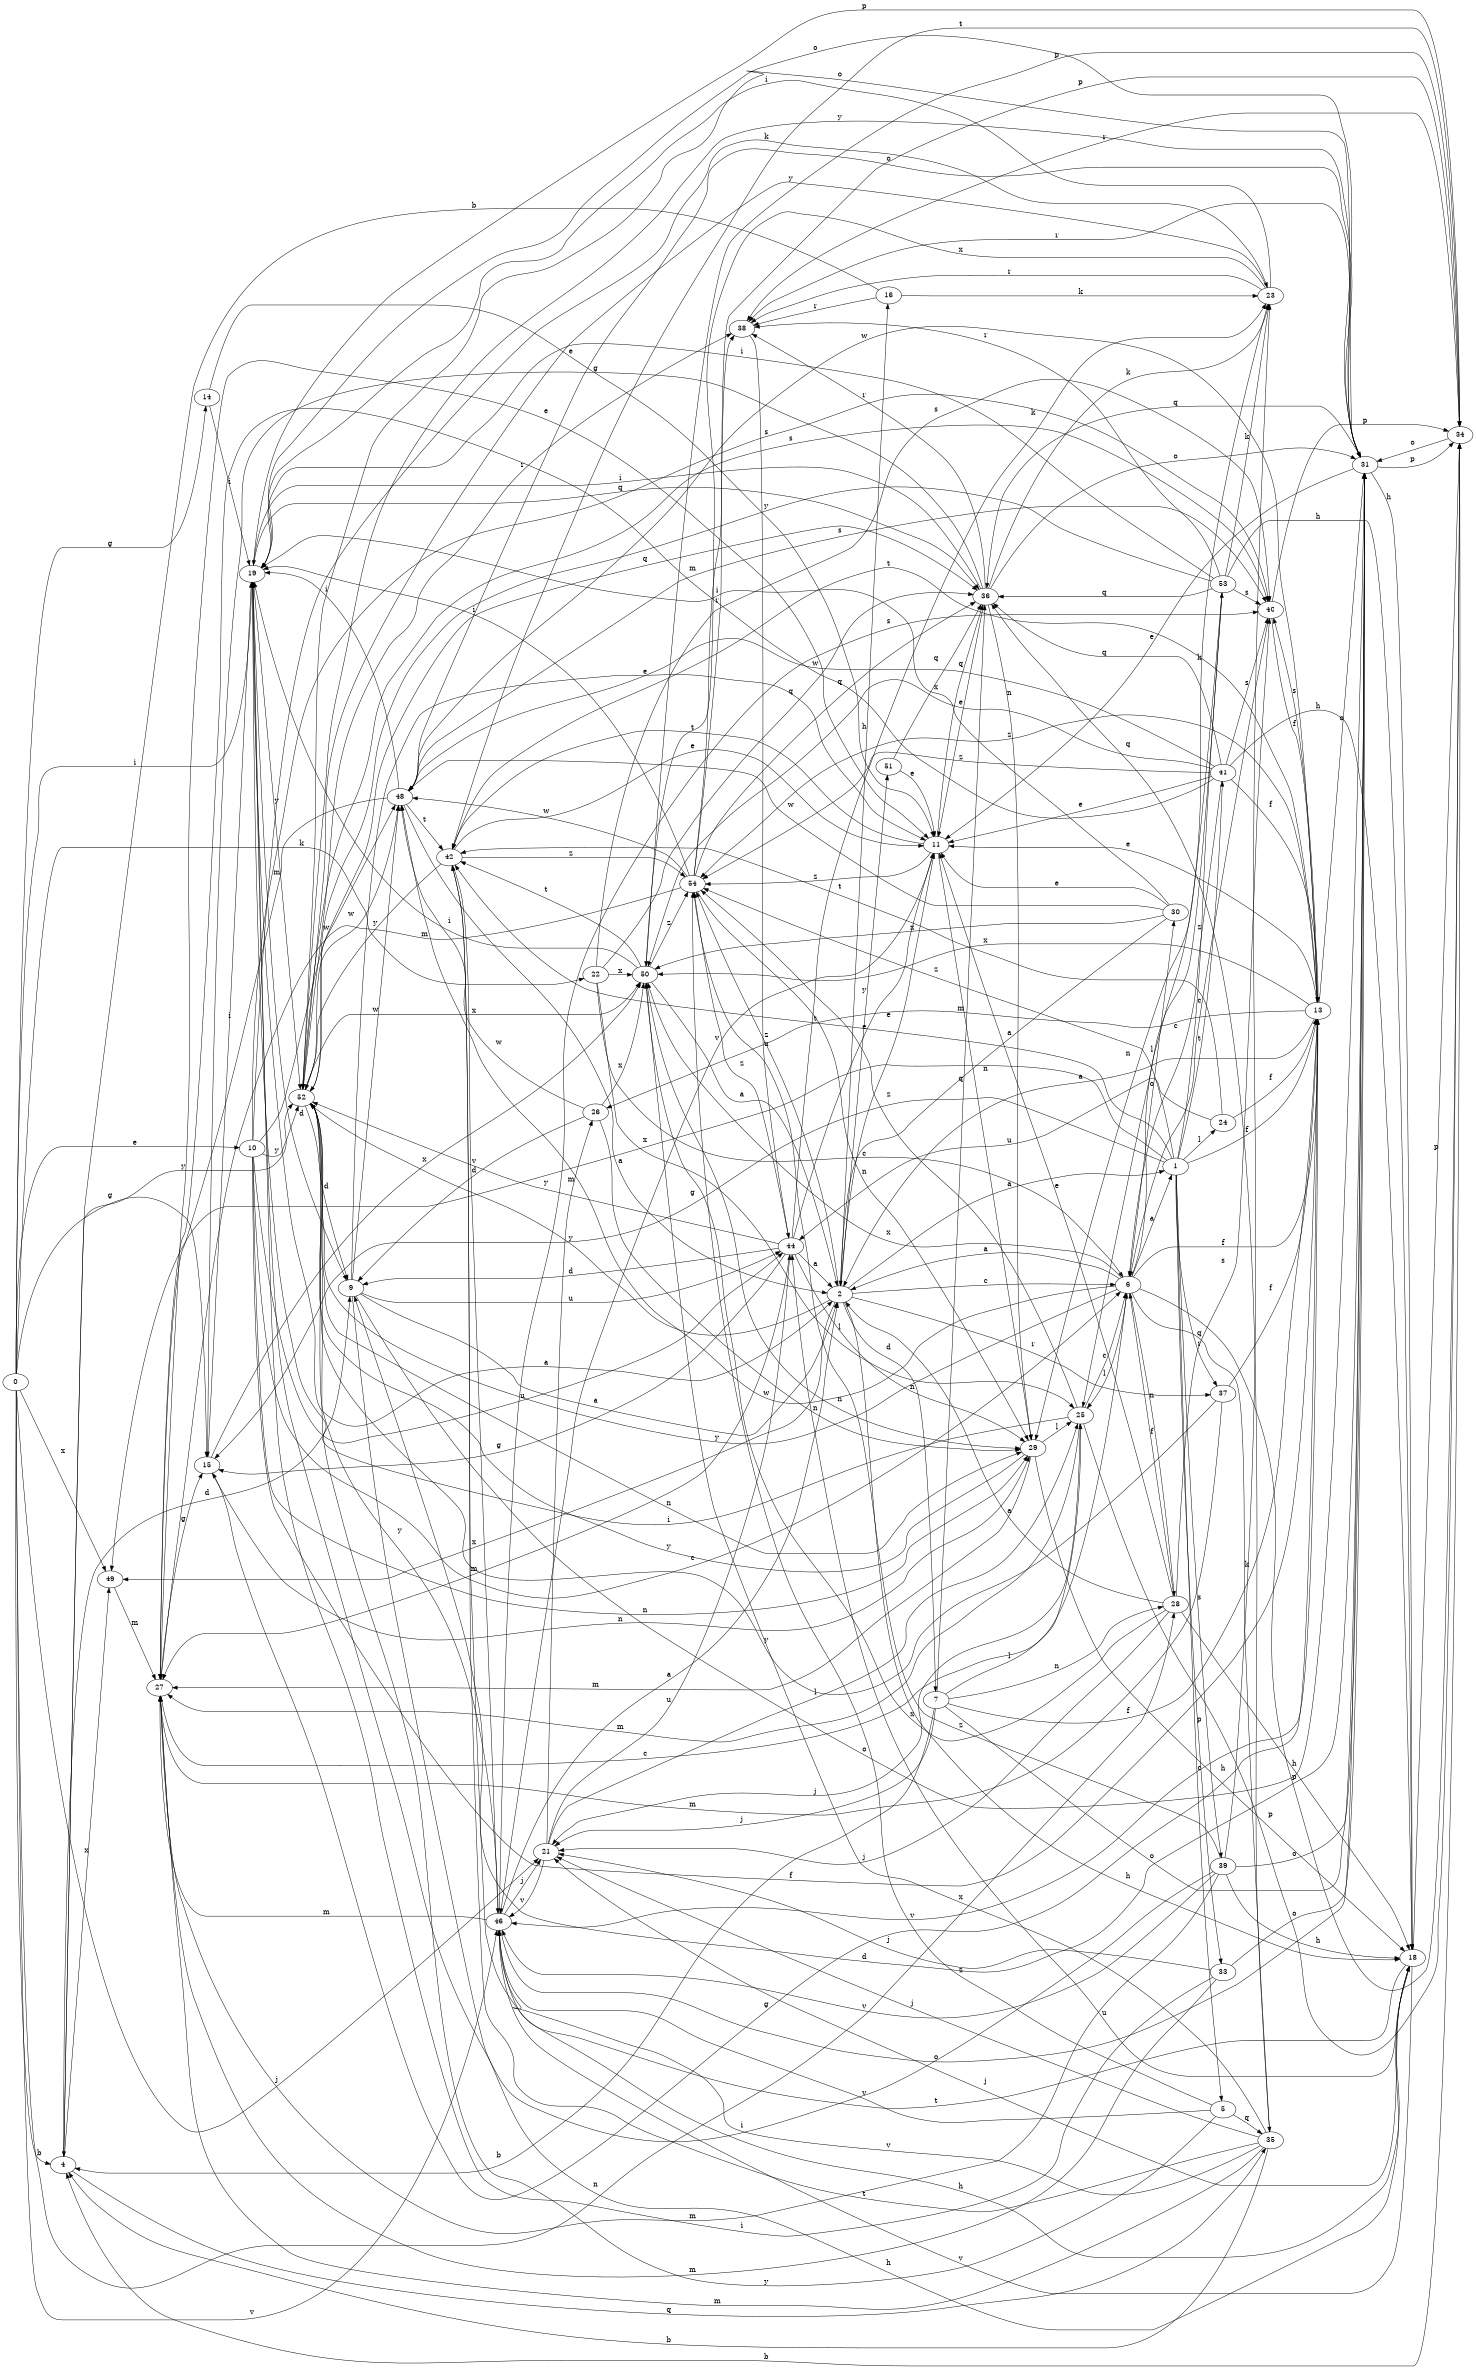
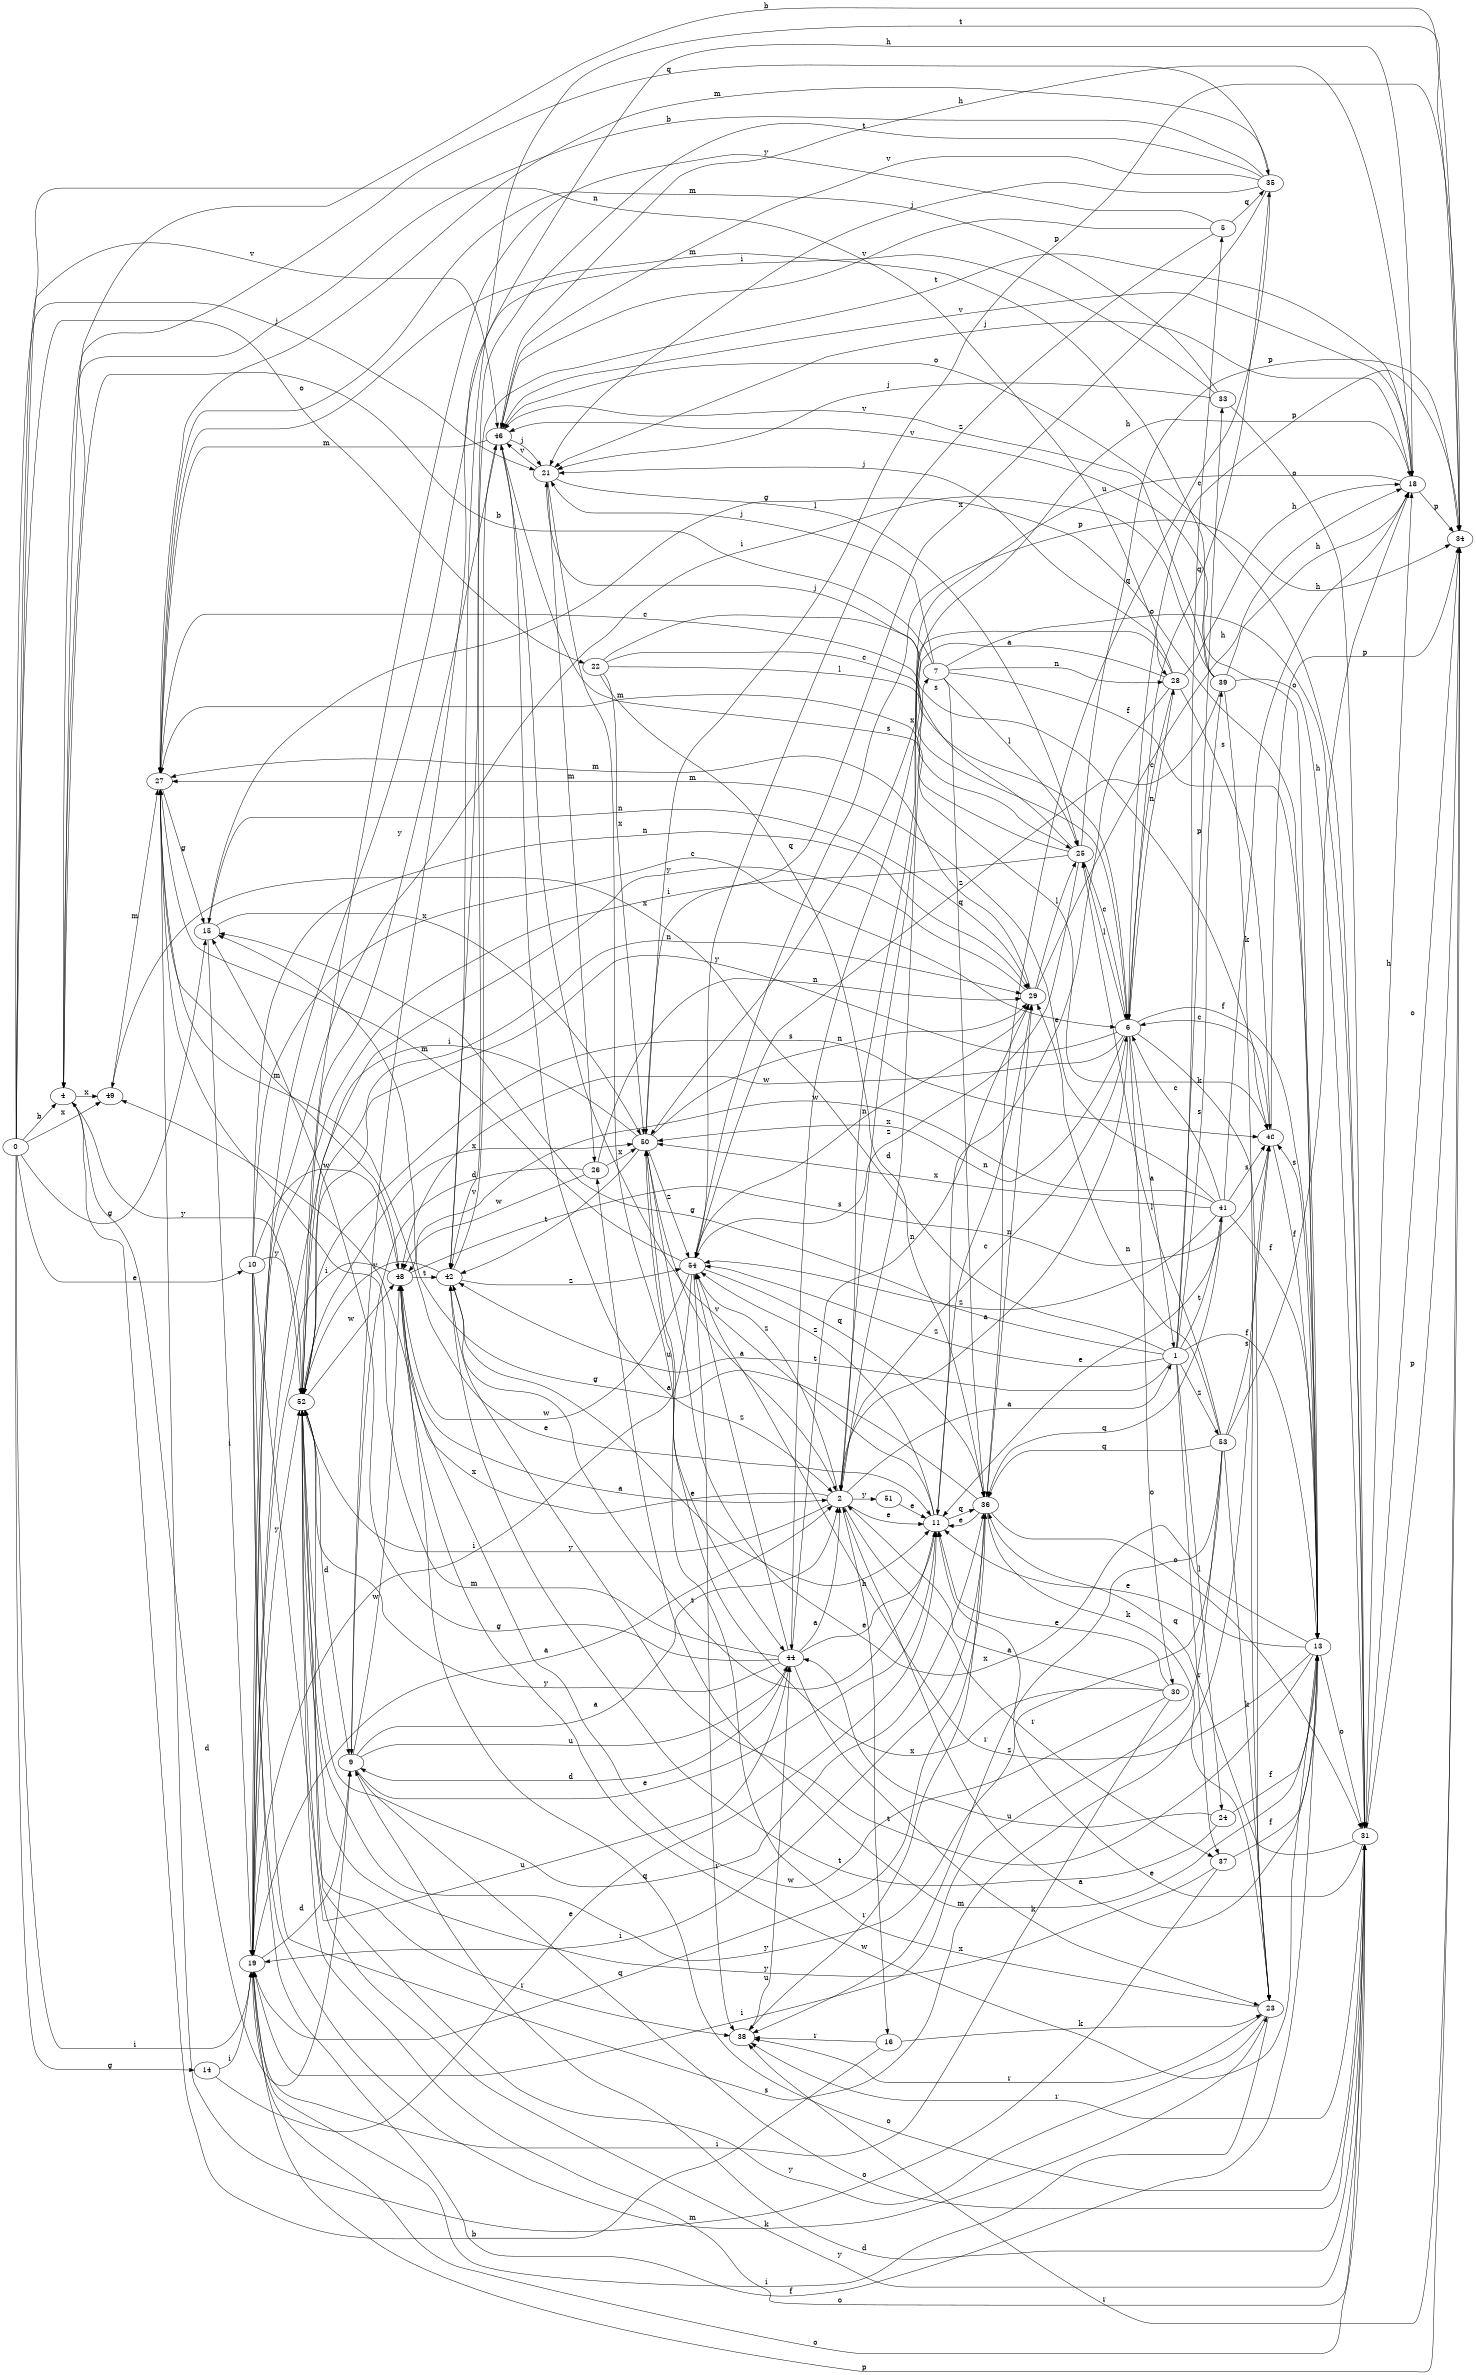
(936, 684) -> none
(302, 844) -> (302, 389)
(1152, 1432) -> (1152, 765)
